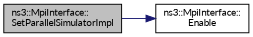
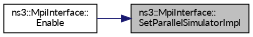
(134, 19) -> (109, 19)
